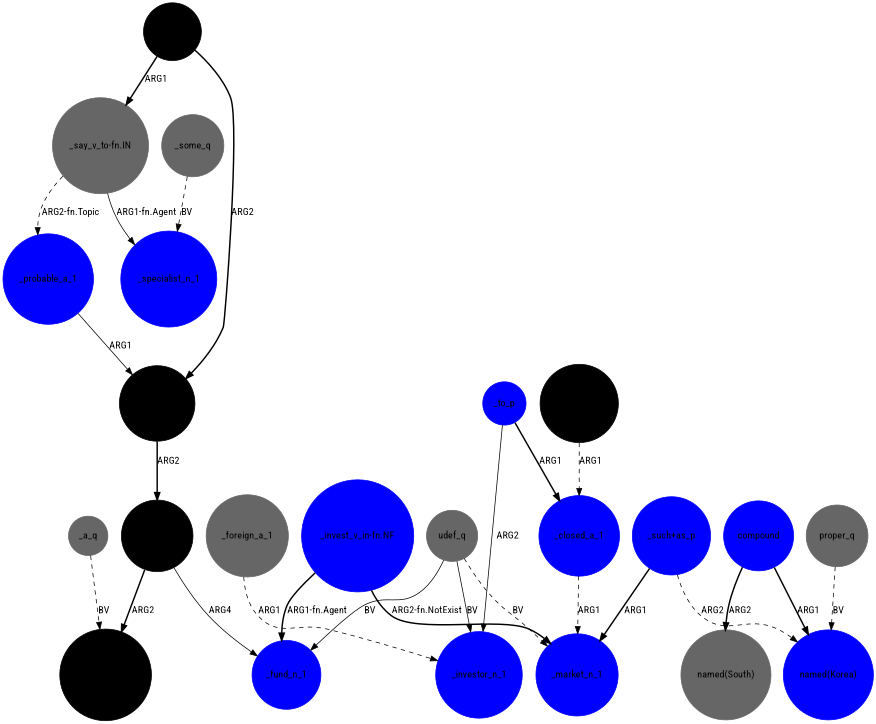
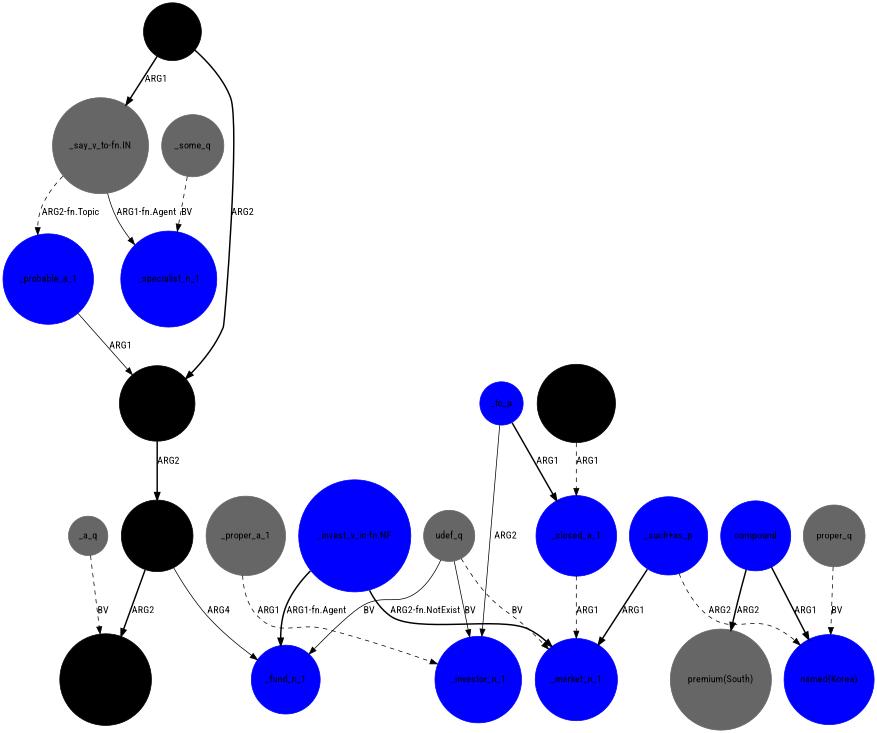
(247, 536) -> (246, 536)
(726, 675) -> (721, 680)
